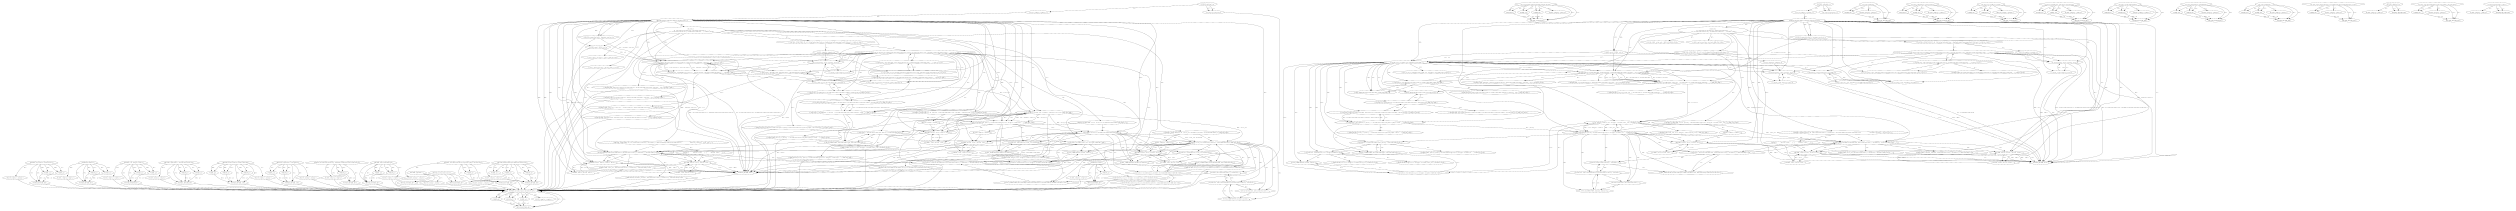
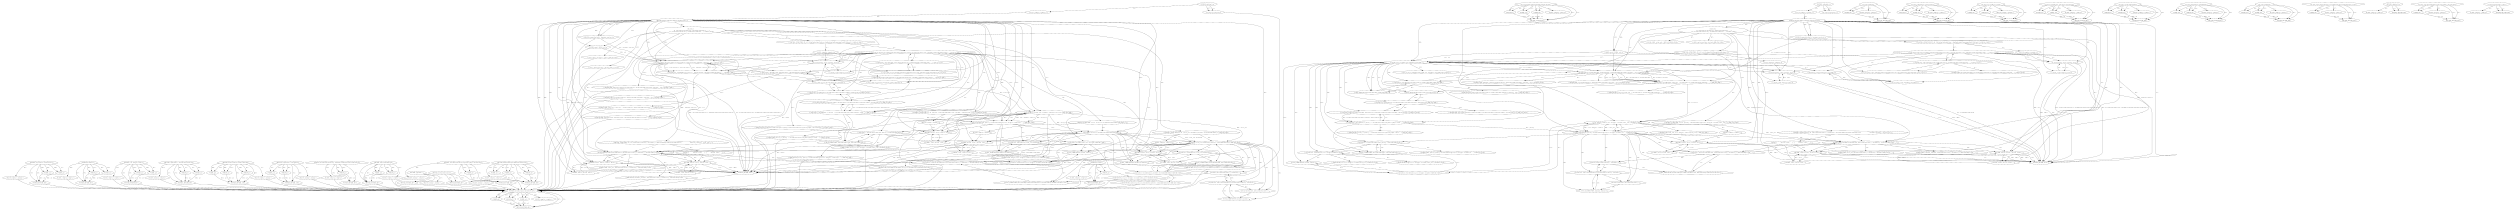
(1854, 82) -> none
